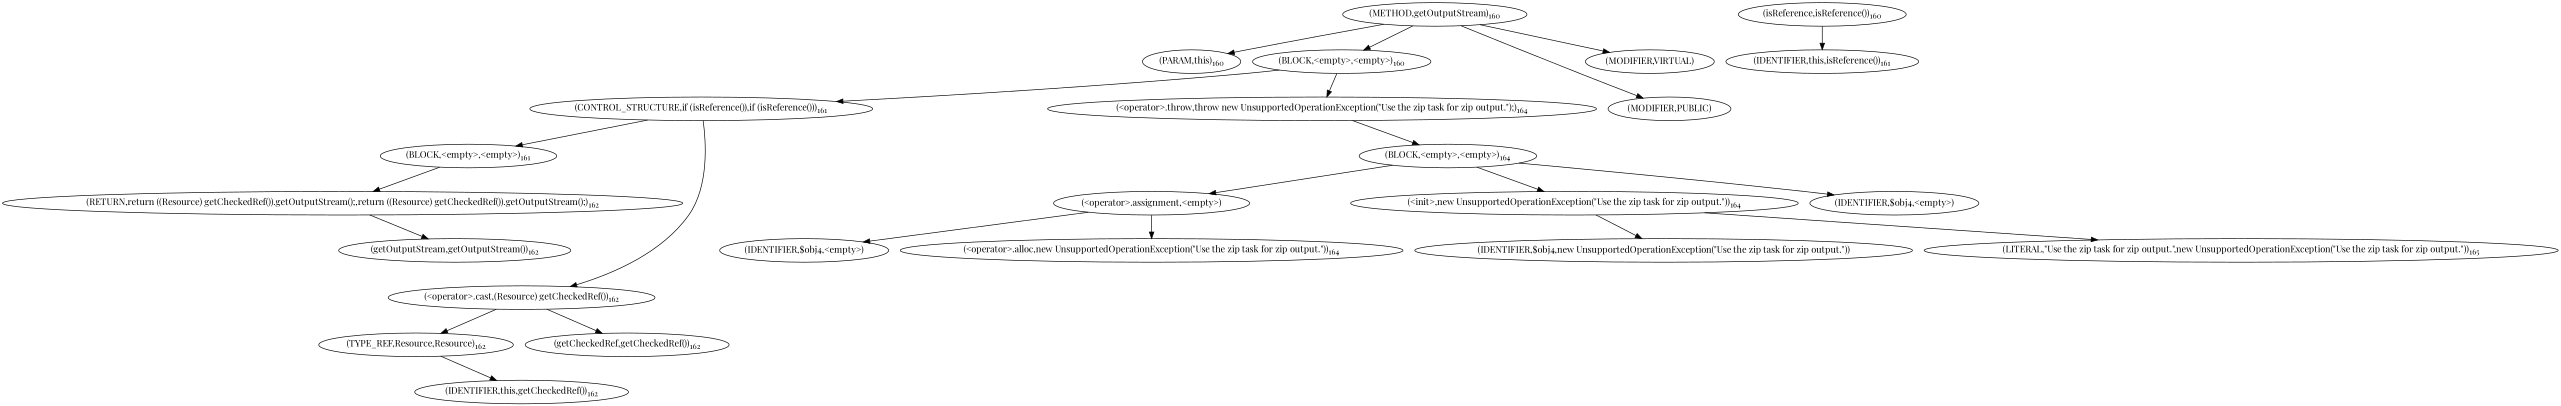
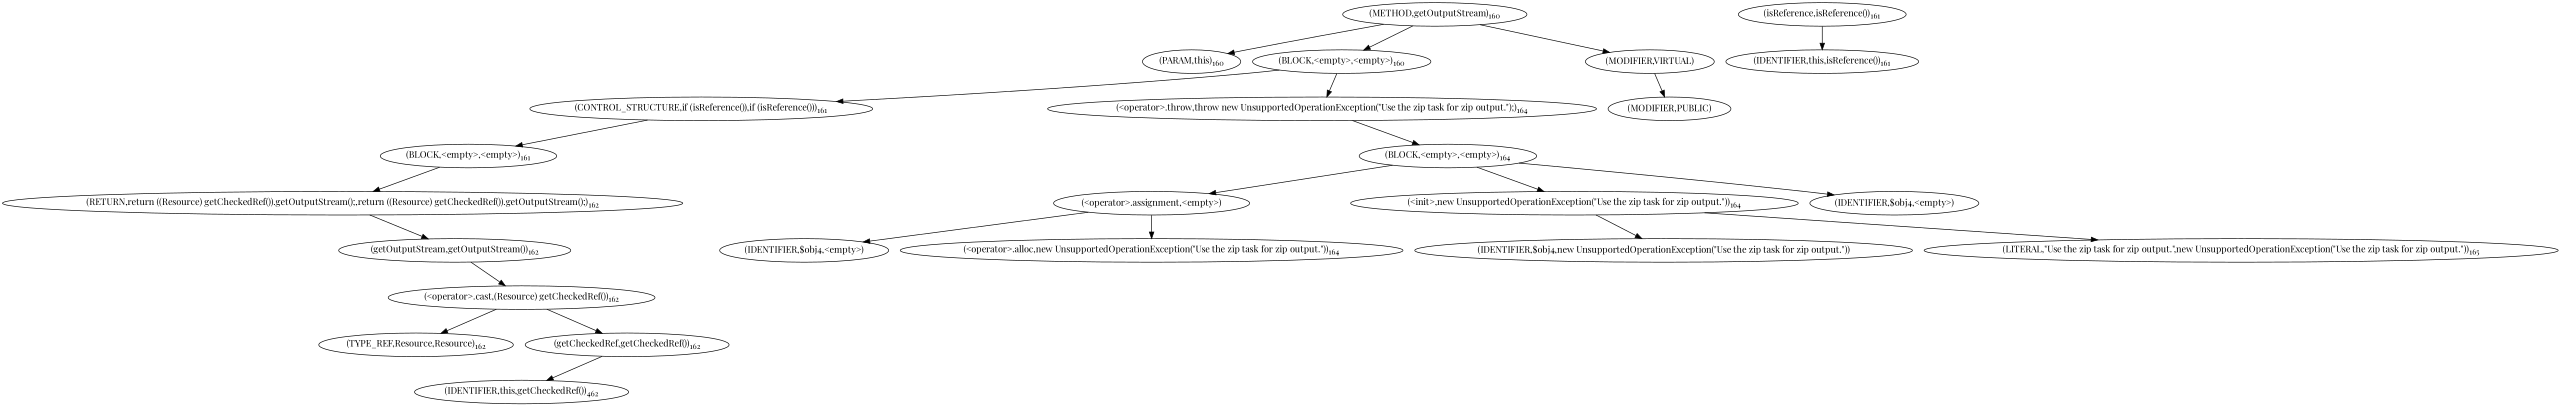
(1876, 13) -> (1876, 13)
(1549, 61) -> (1658, 82)
(677, 229) -> (485, 272)
(466, 367) -> (577, 367)
(593, 391) -> (593, 391)
